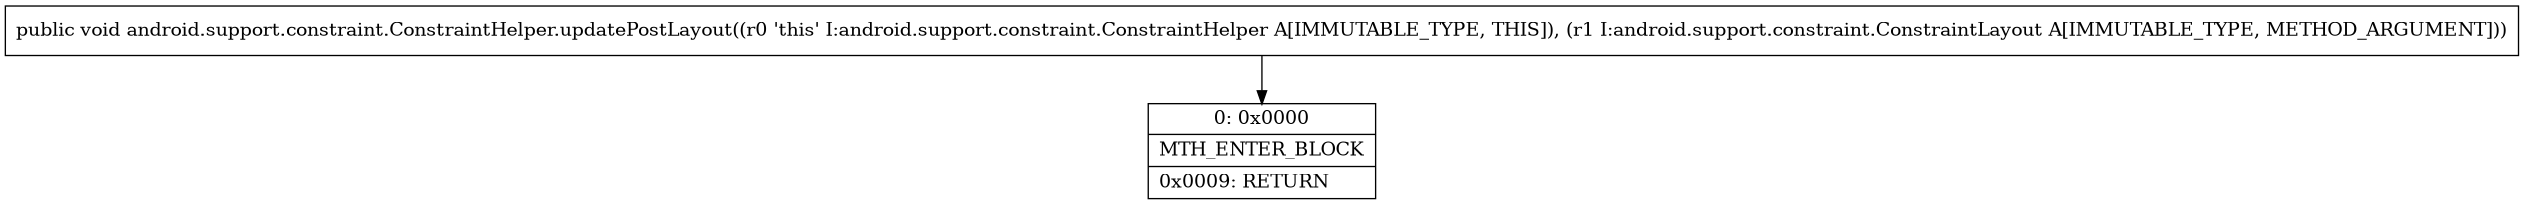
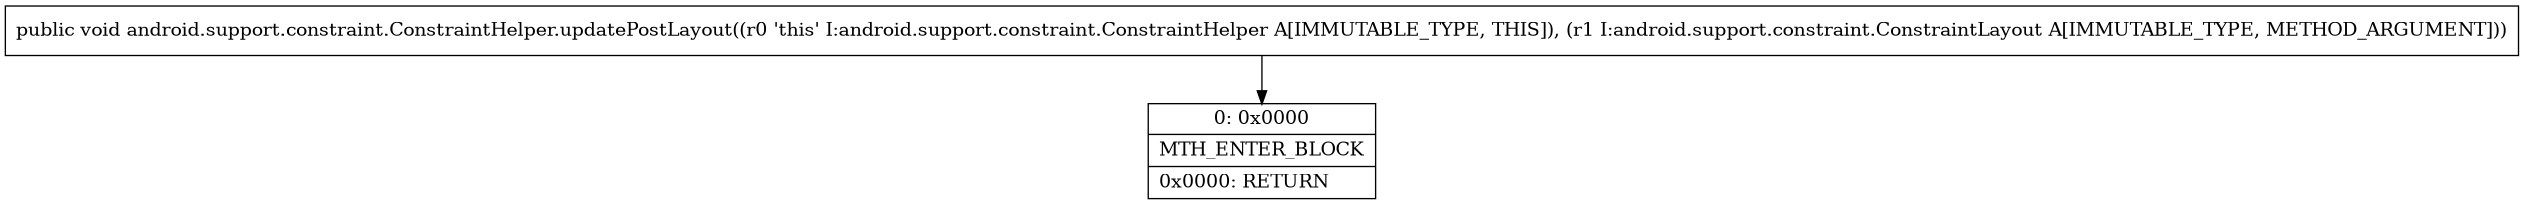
(1253, 182) -> (1253, 182)
